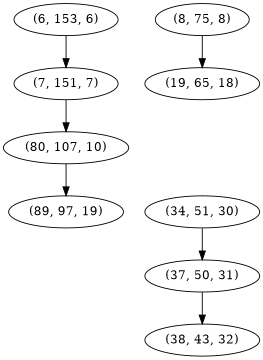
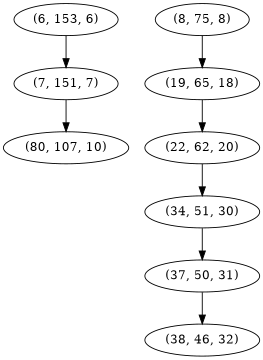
none -> (202, 148)
(66, 212) -> none
(202, 340) -> (202, 340)
